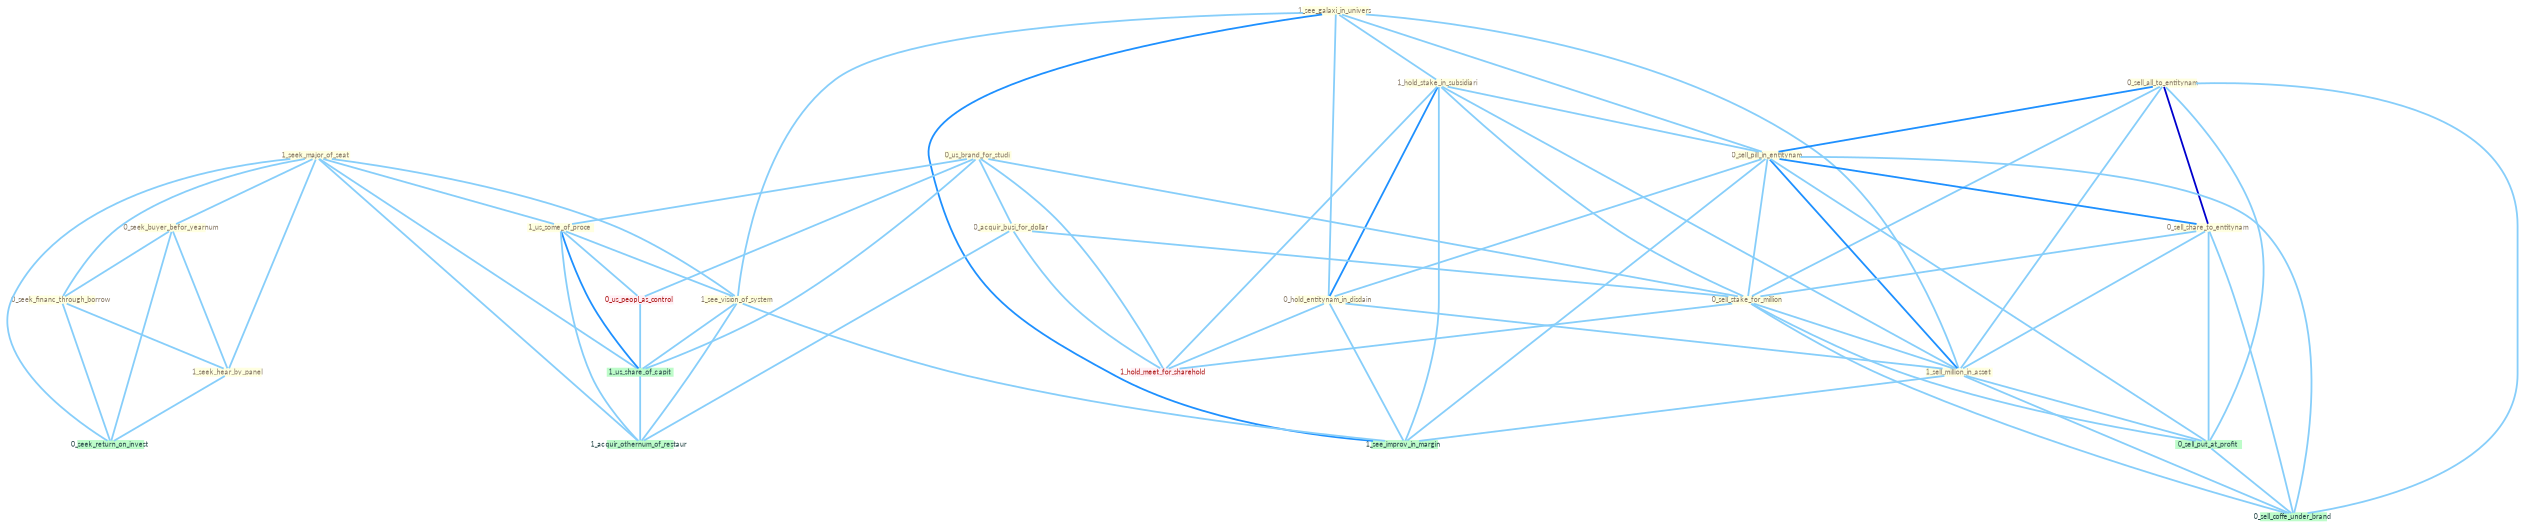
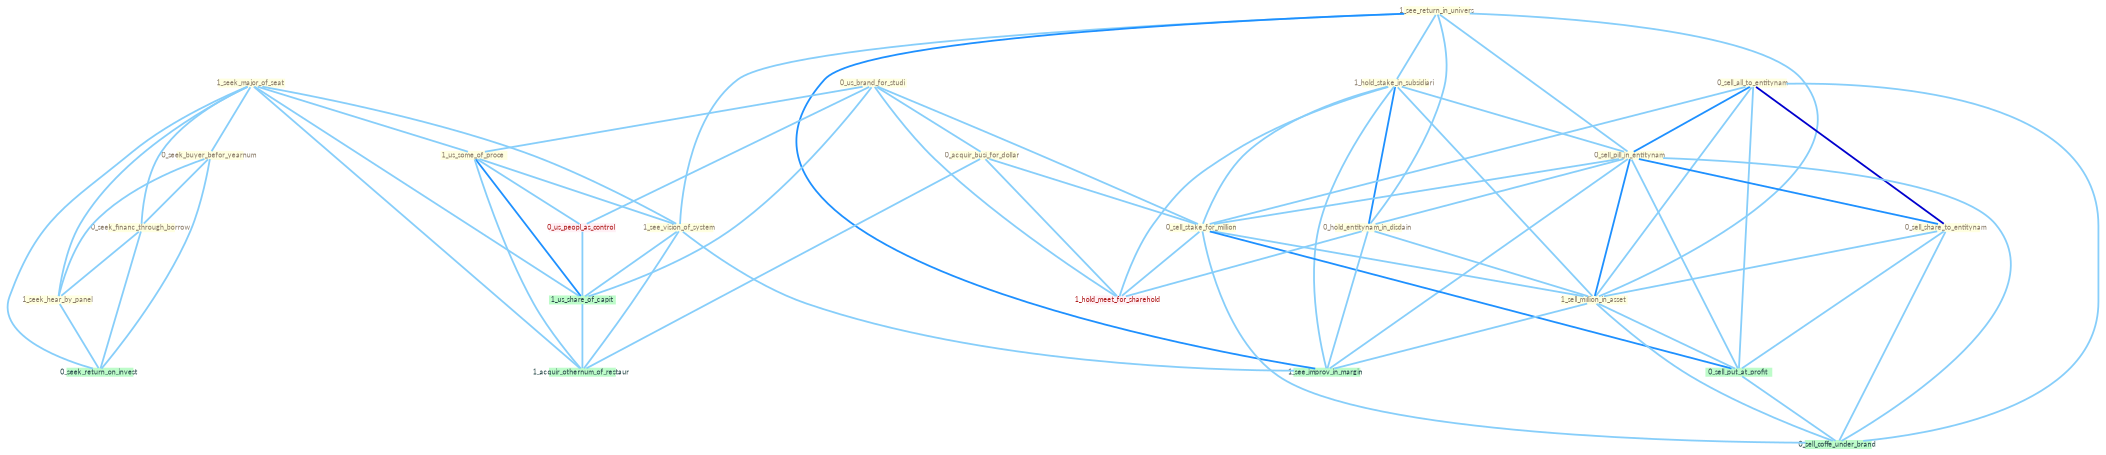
(1336, 11) -> (1437, 11)
(1978, 264) -> none
(1967, 393) -> (1471, 300)
